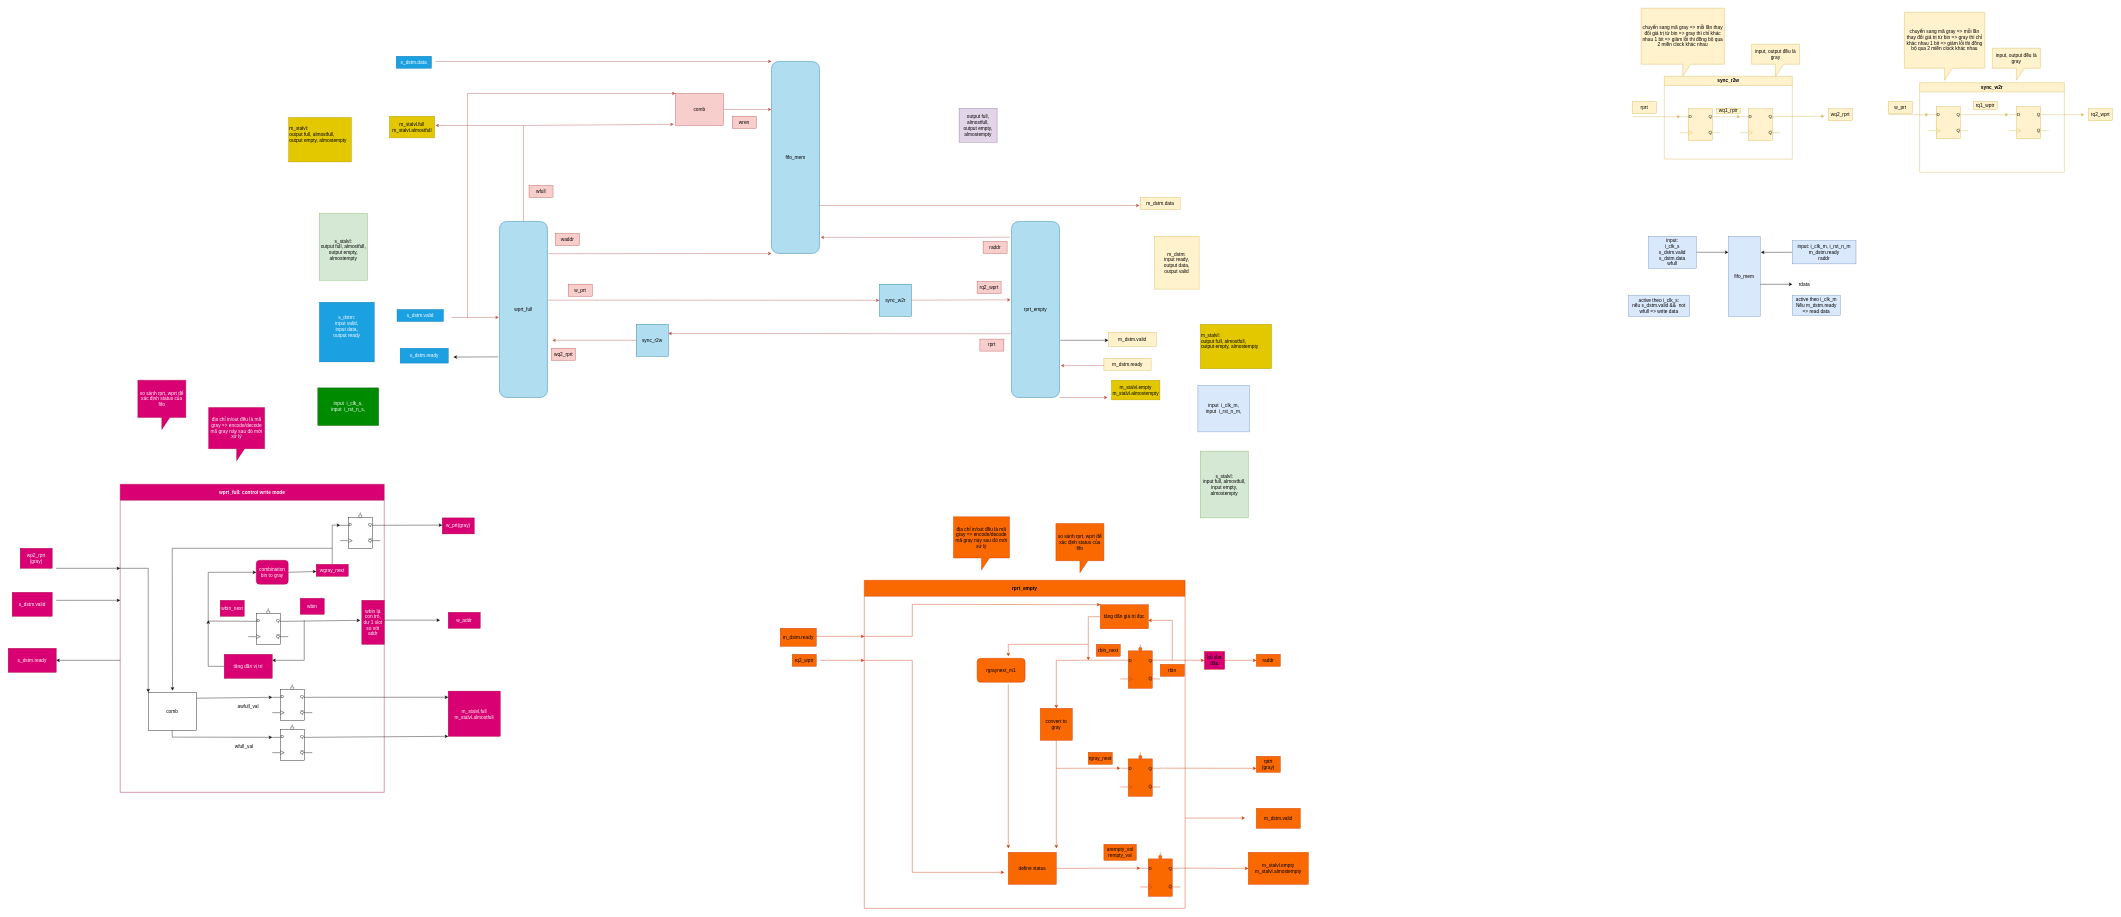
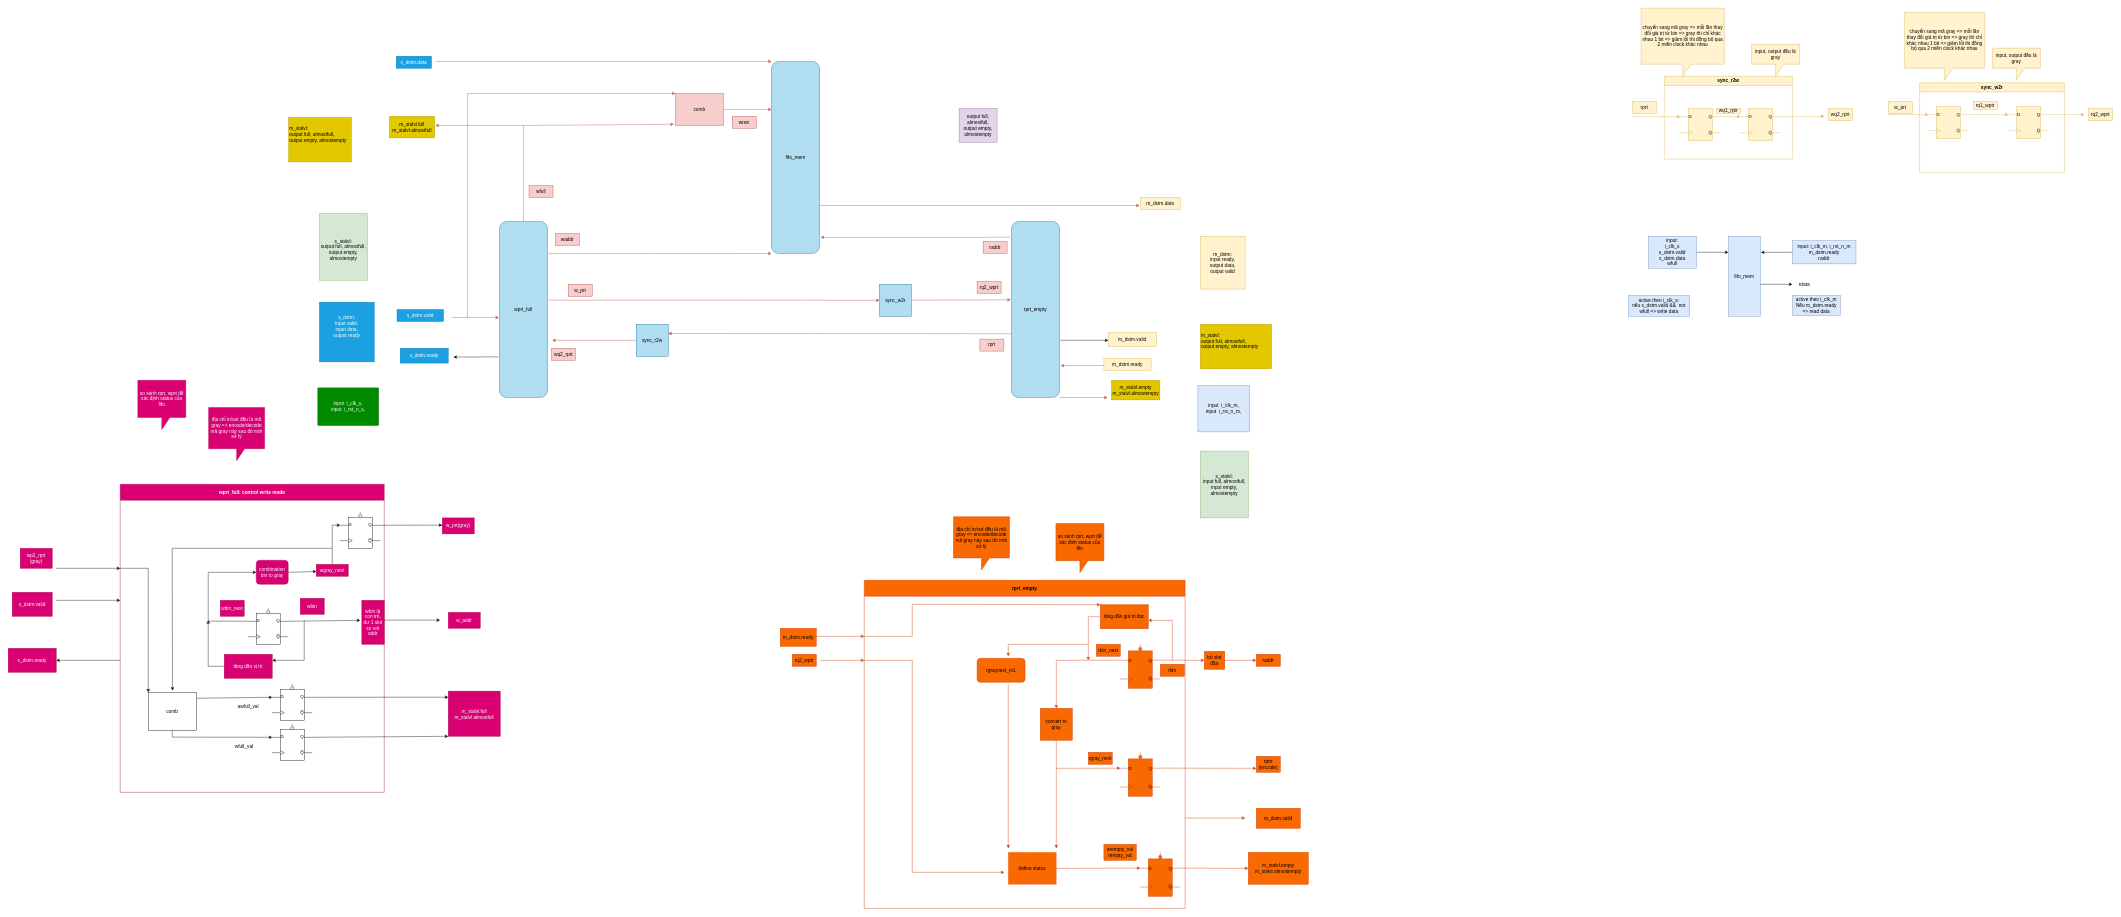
(1177, 263) -> (1223, 263)
(1214, 660) -> (1214, 660)
(1268, 764) -> (1268, 764)
(1032, 868) -> (1032, 868)
